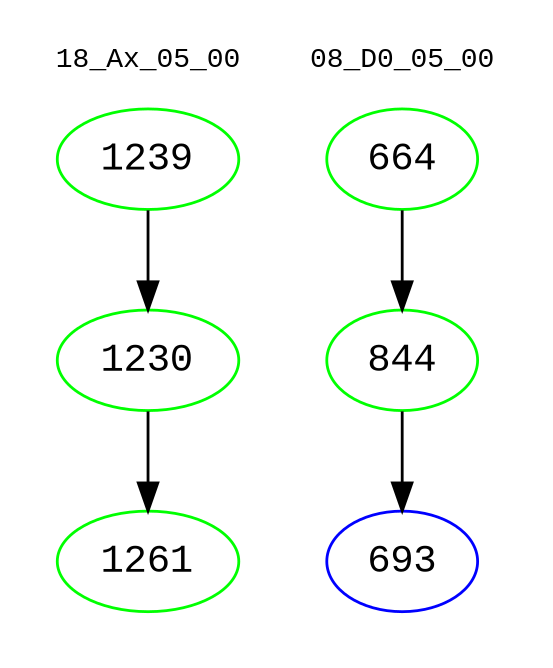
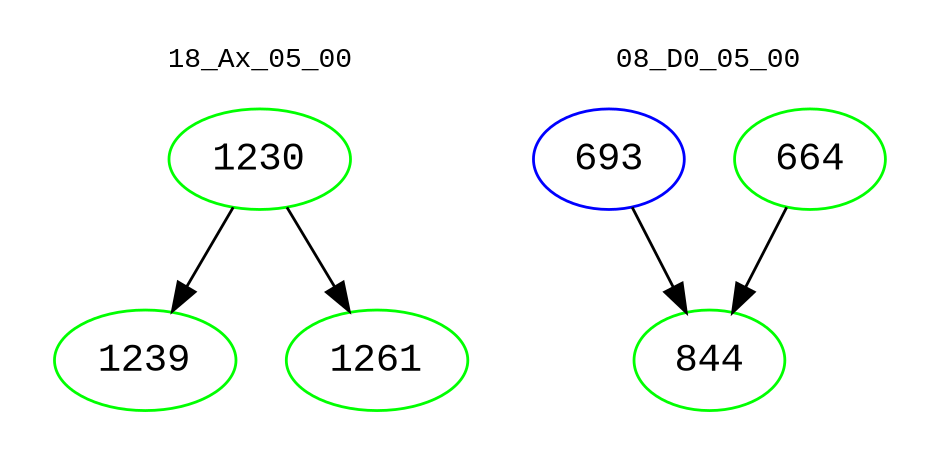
(148, 246) -> (210, 247)
(402, 447) -> (653, 247)
